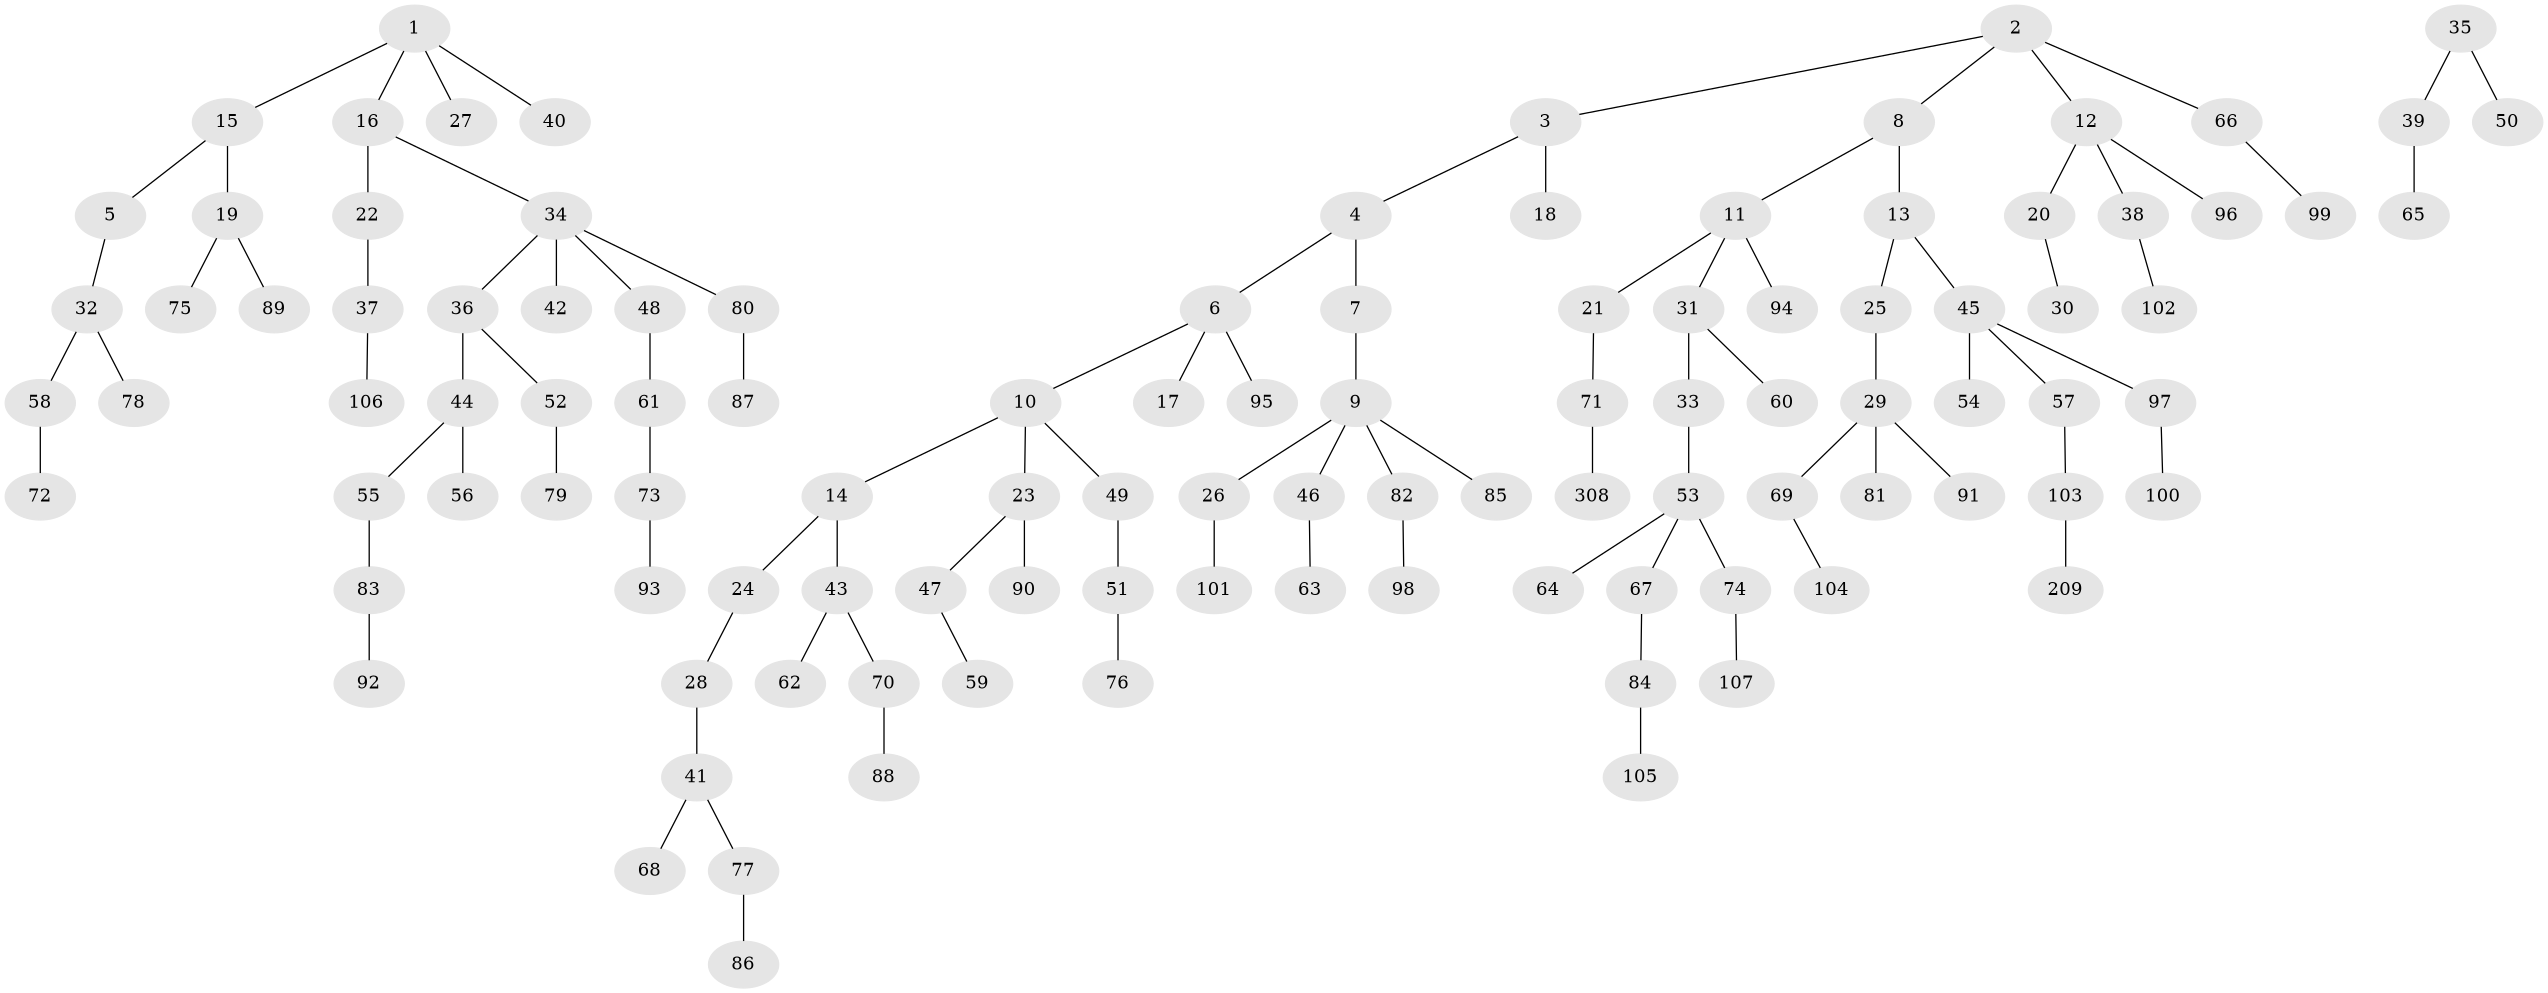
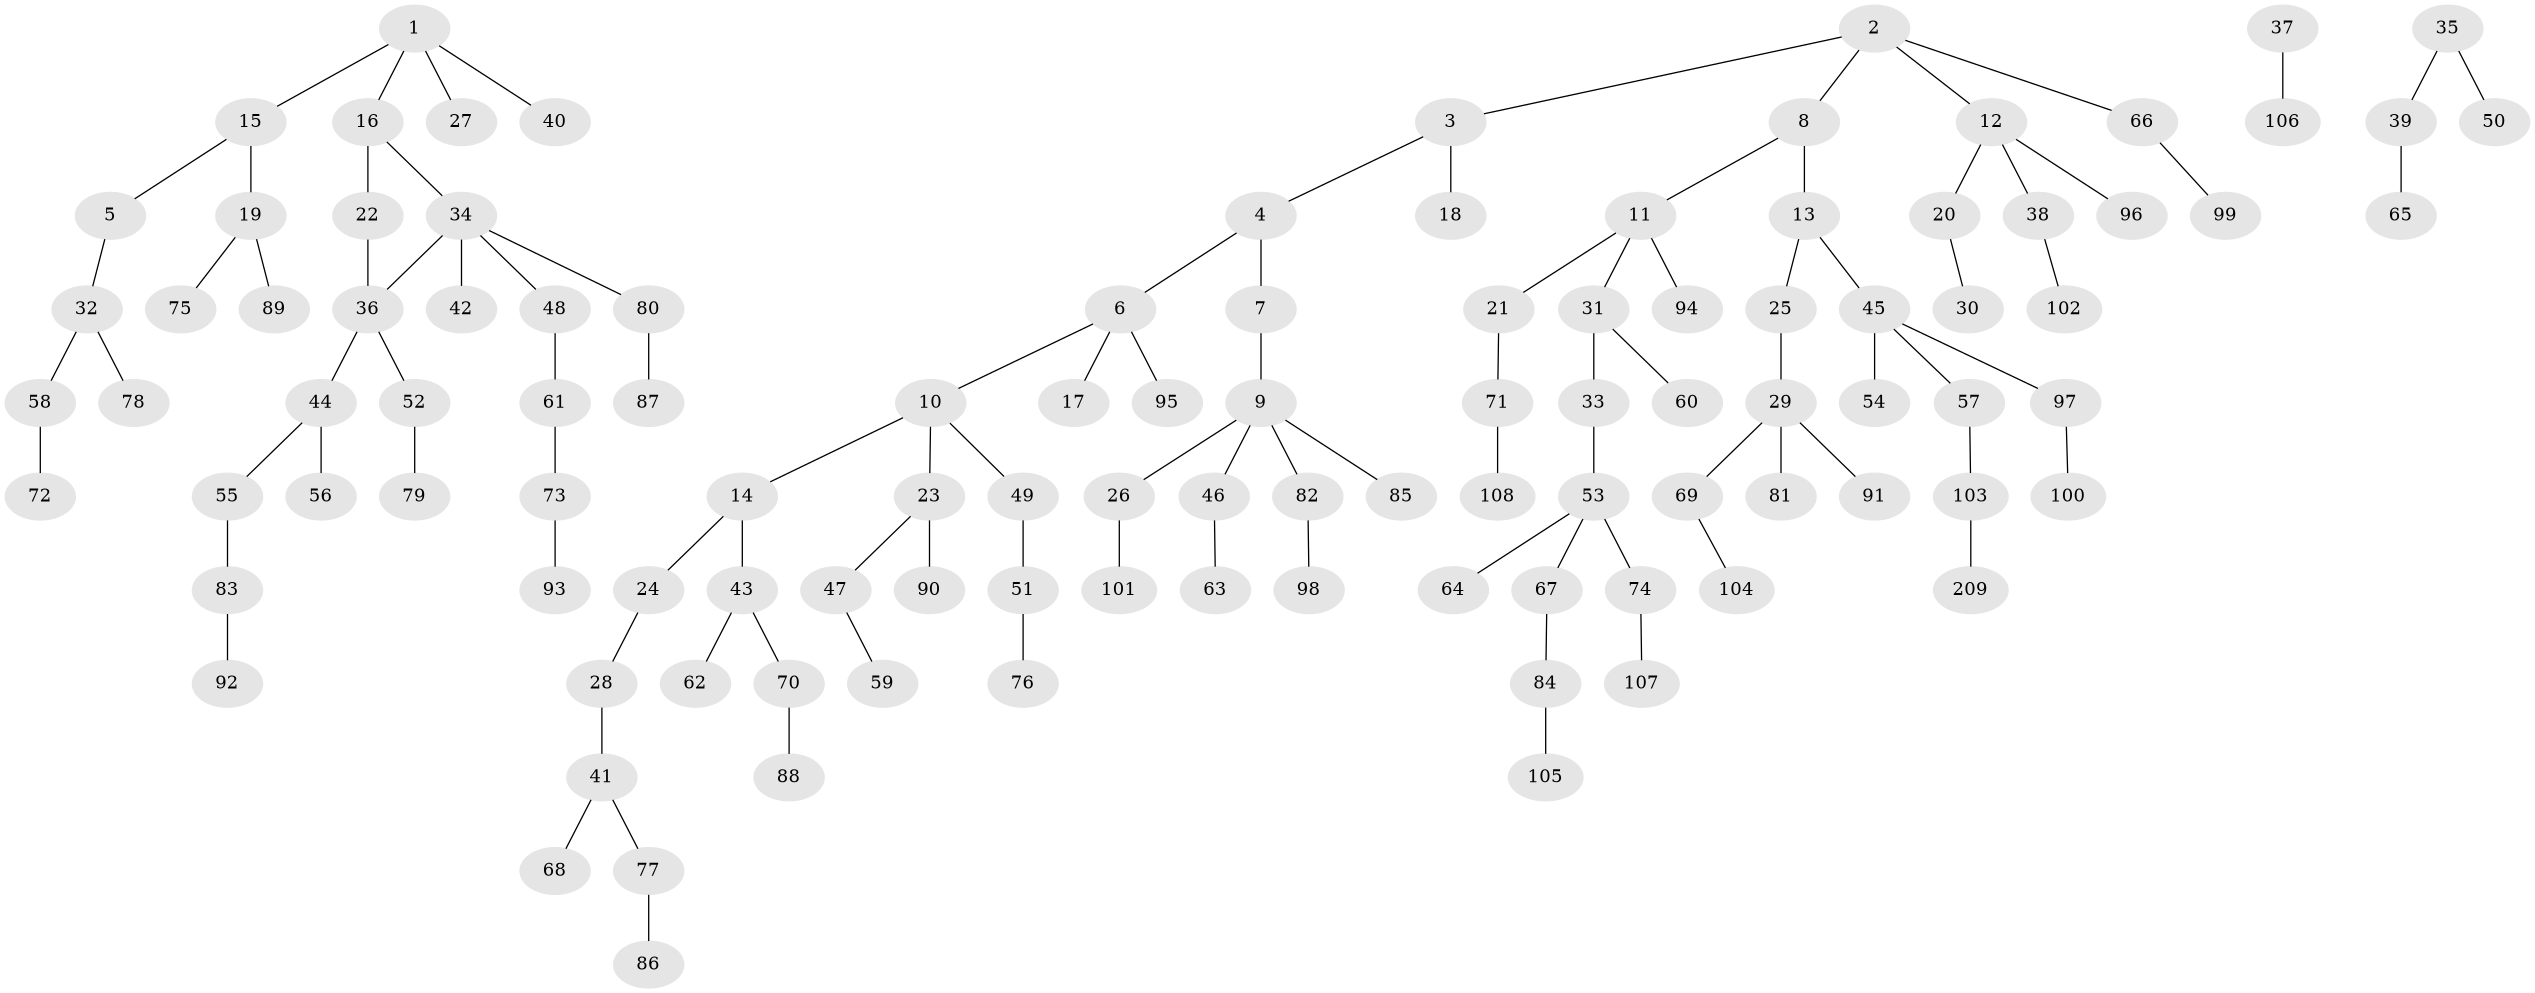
(368, 263) -> (368, 263)
(1592, 497) -> (1498, 497)
